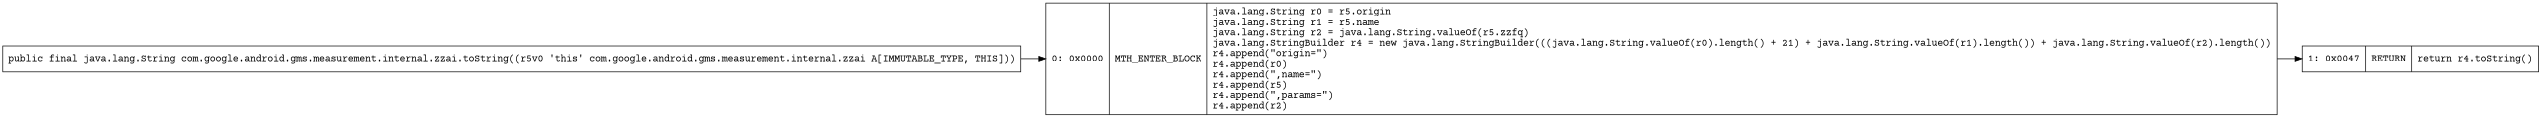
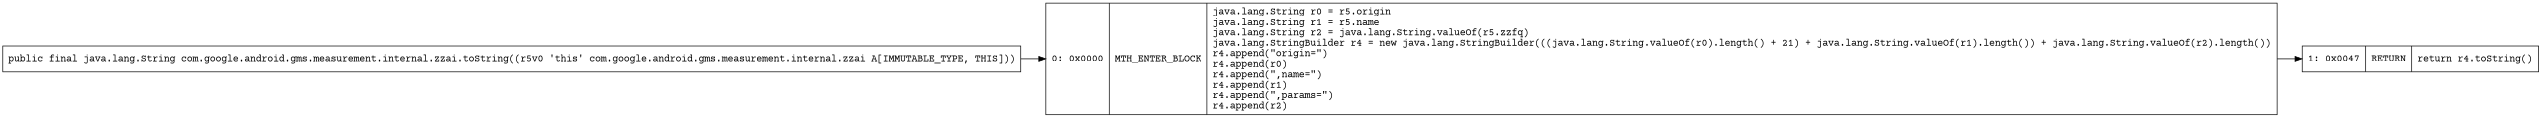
(1250, 85) -> (1250, 85)
